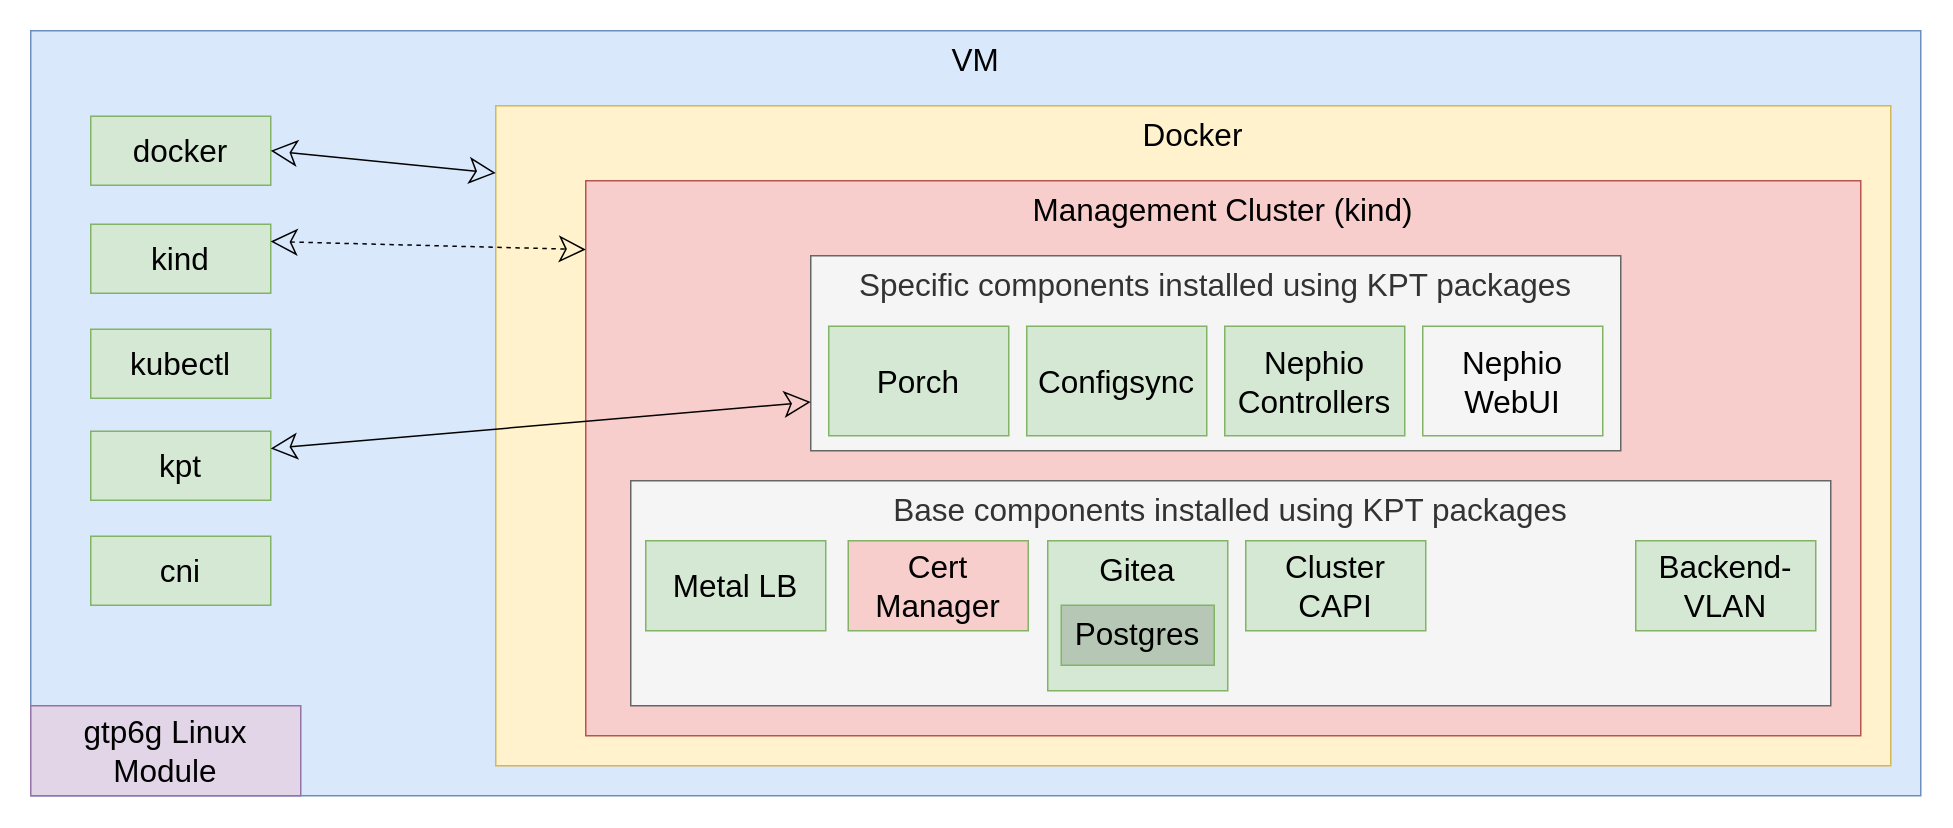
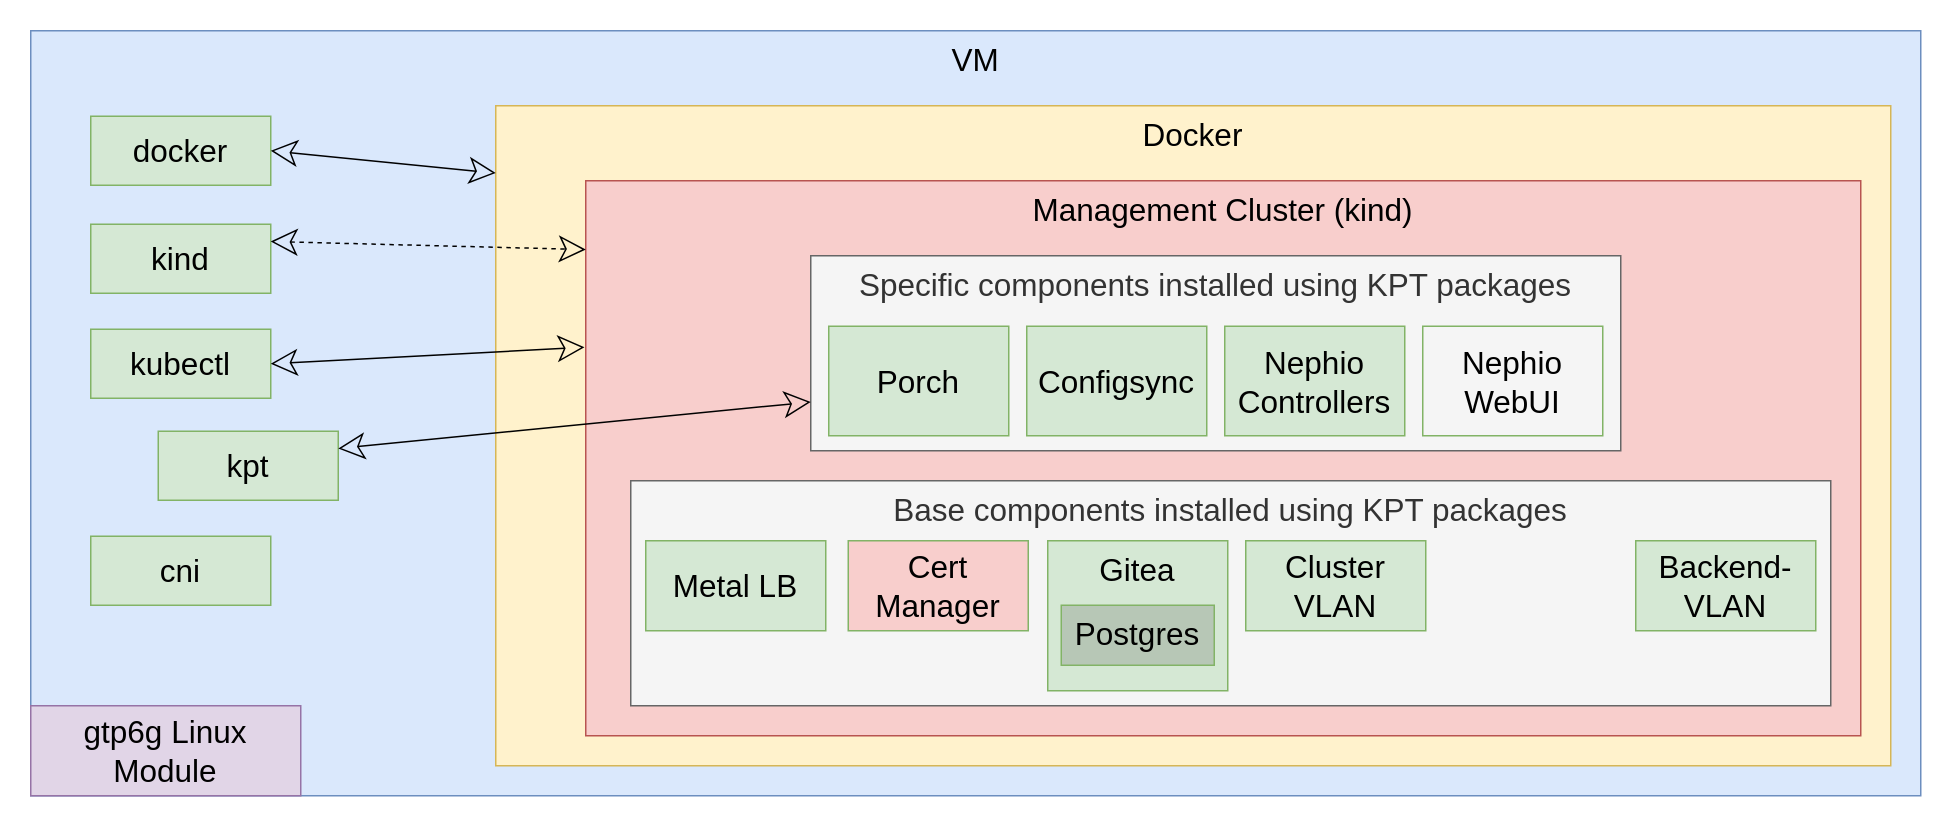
none -> (428, 356)
(181, 466) -> (248, 466)
(1336, 586) -> (1336, 586)
